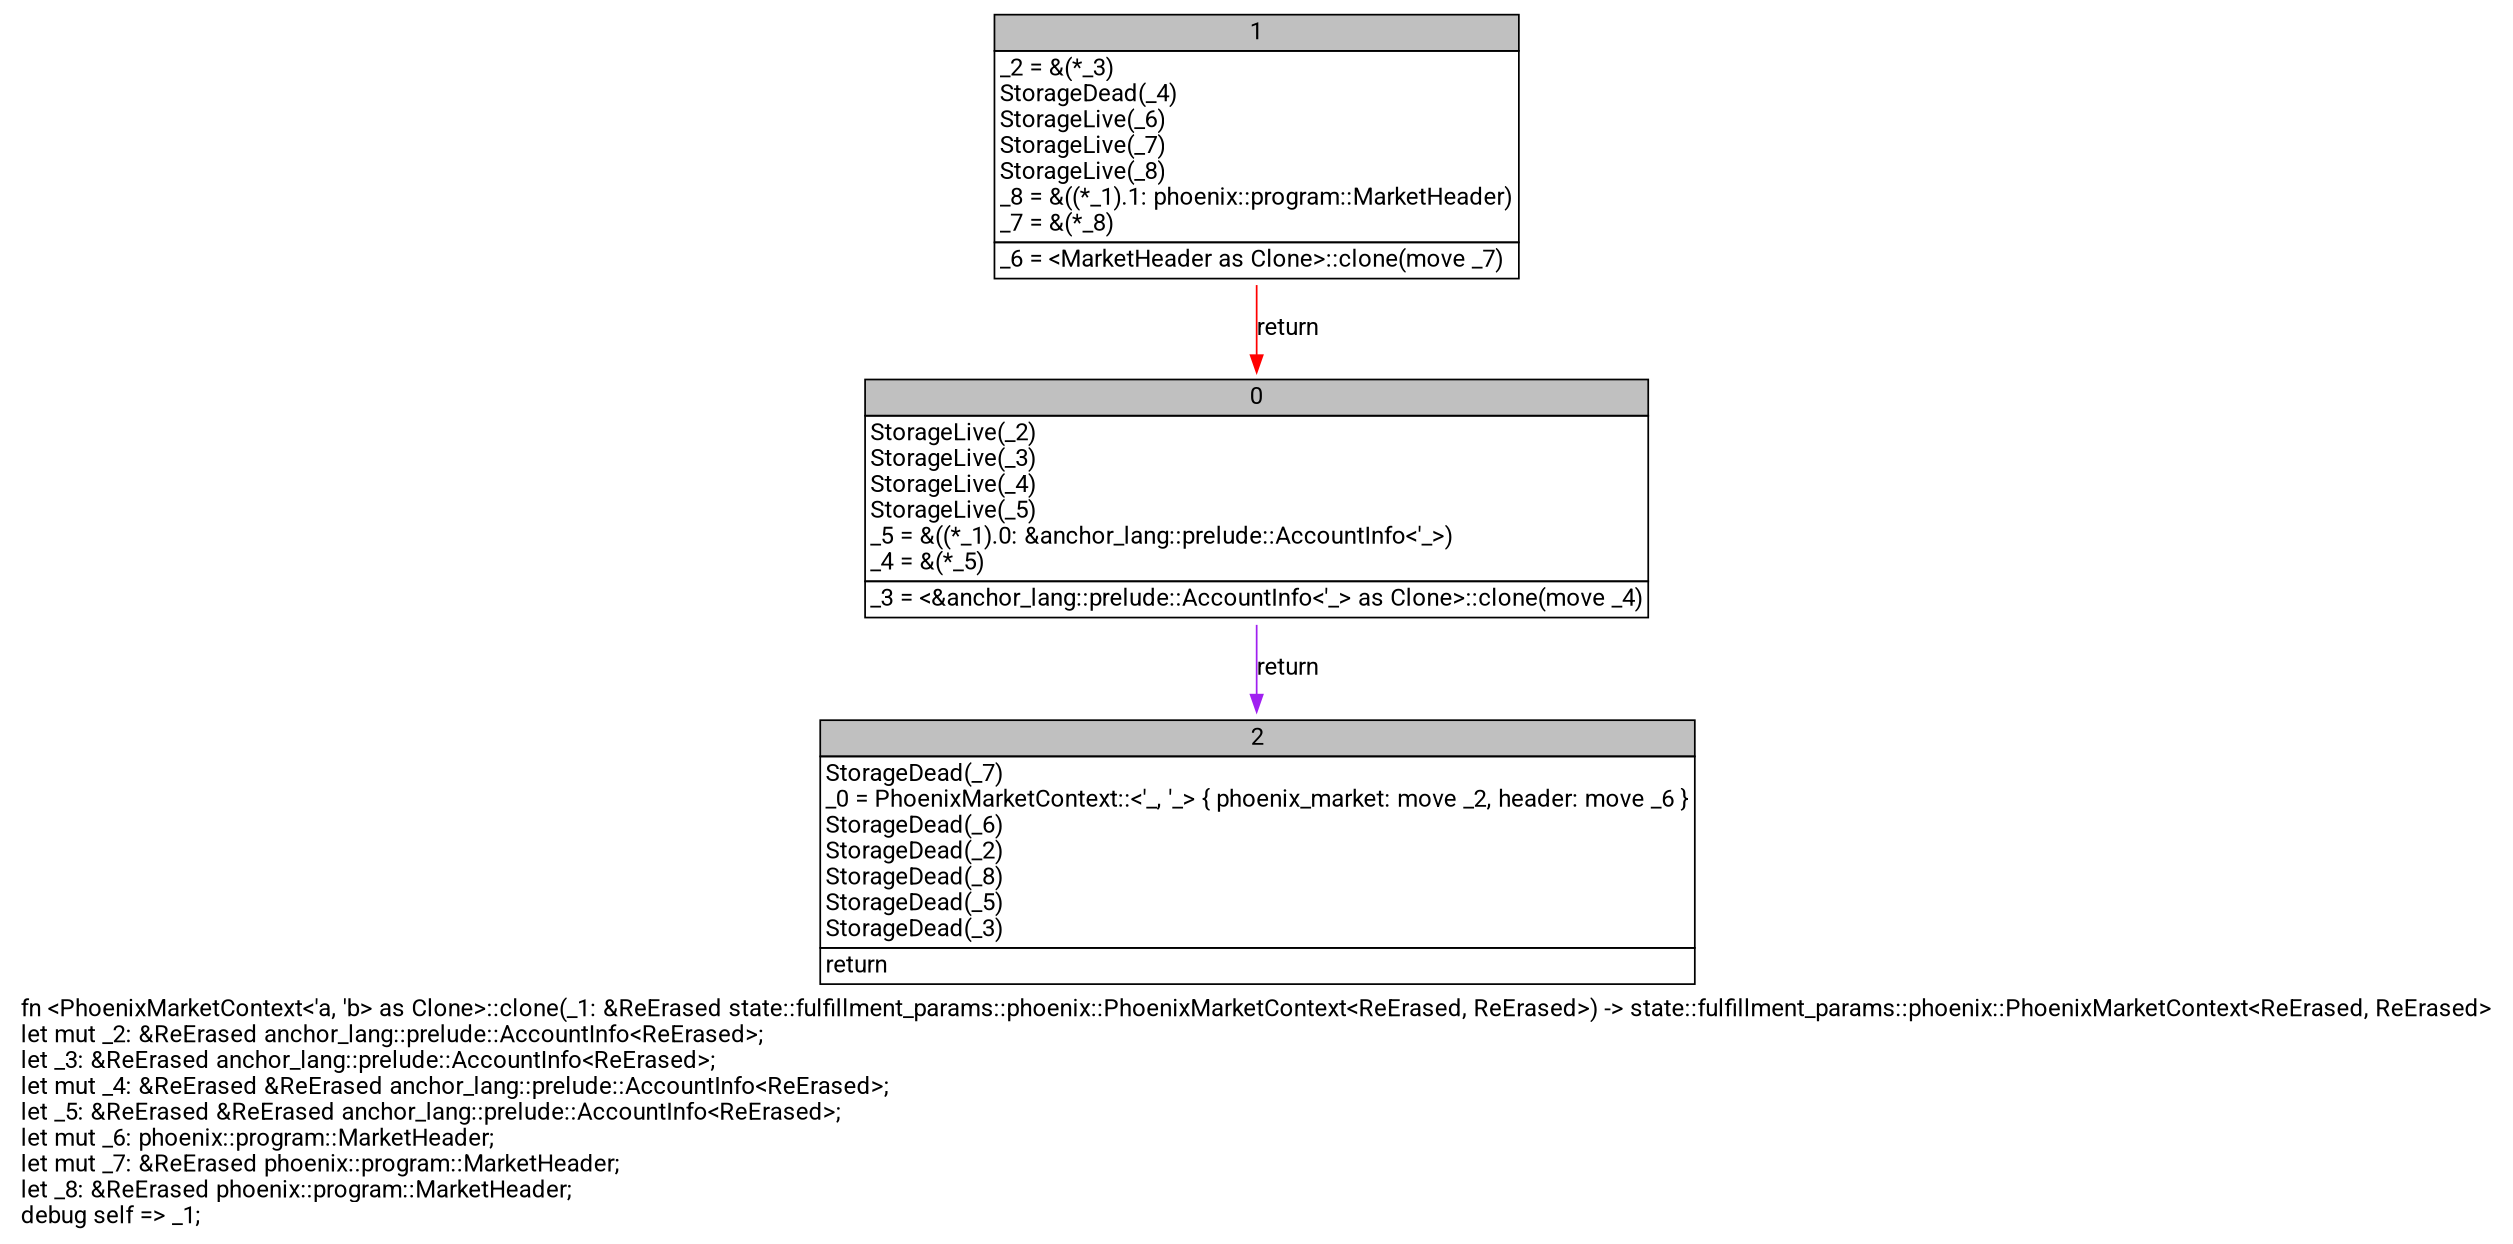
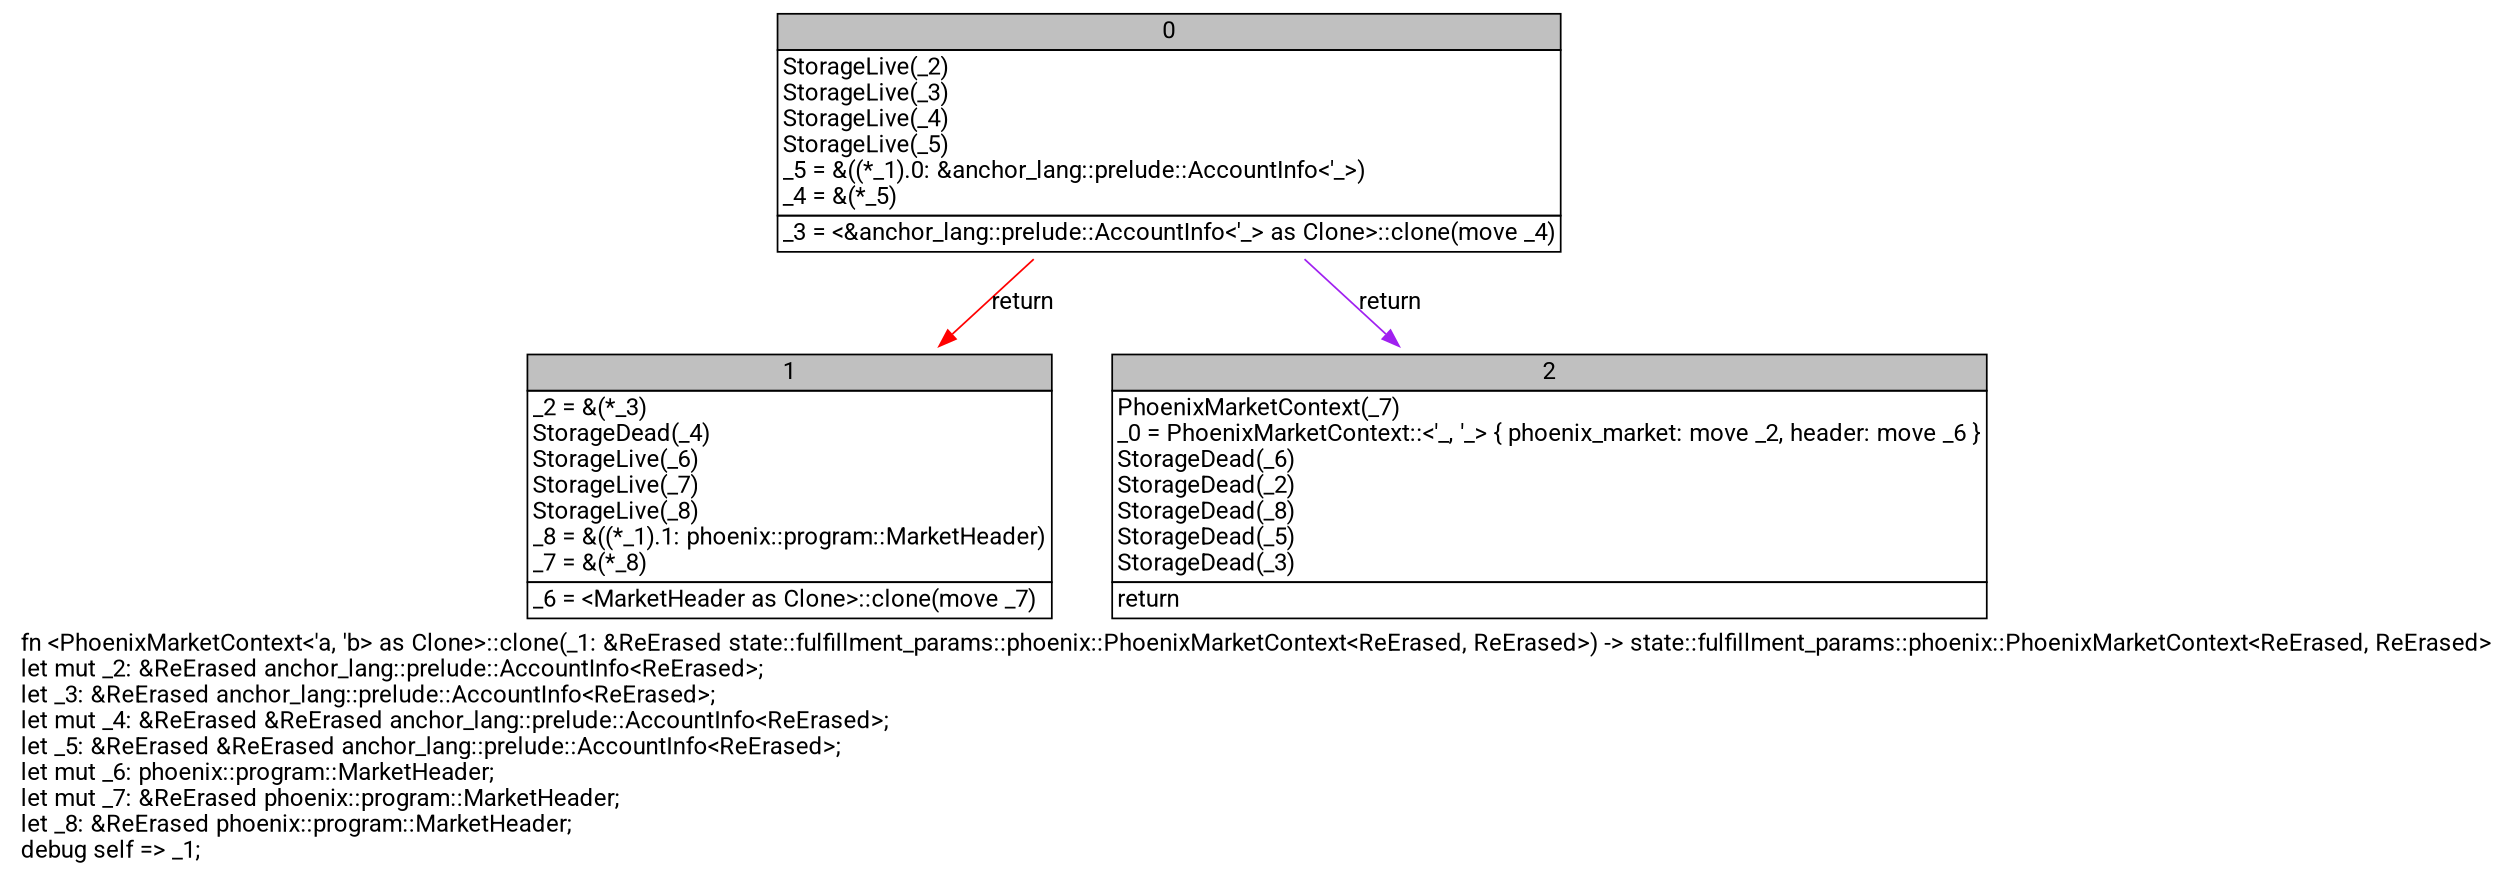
(1257, 320) -> (993, 297)
(914, 774) -> (1259, 408)
